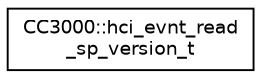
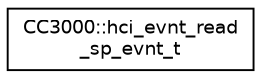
(131, 39) -> (131, 39)
